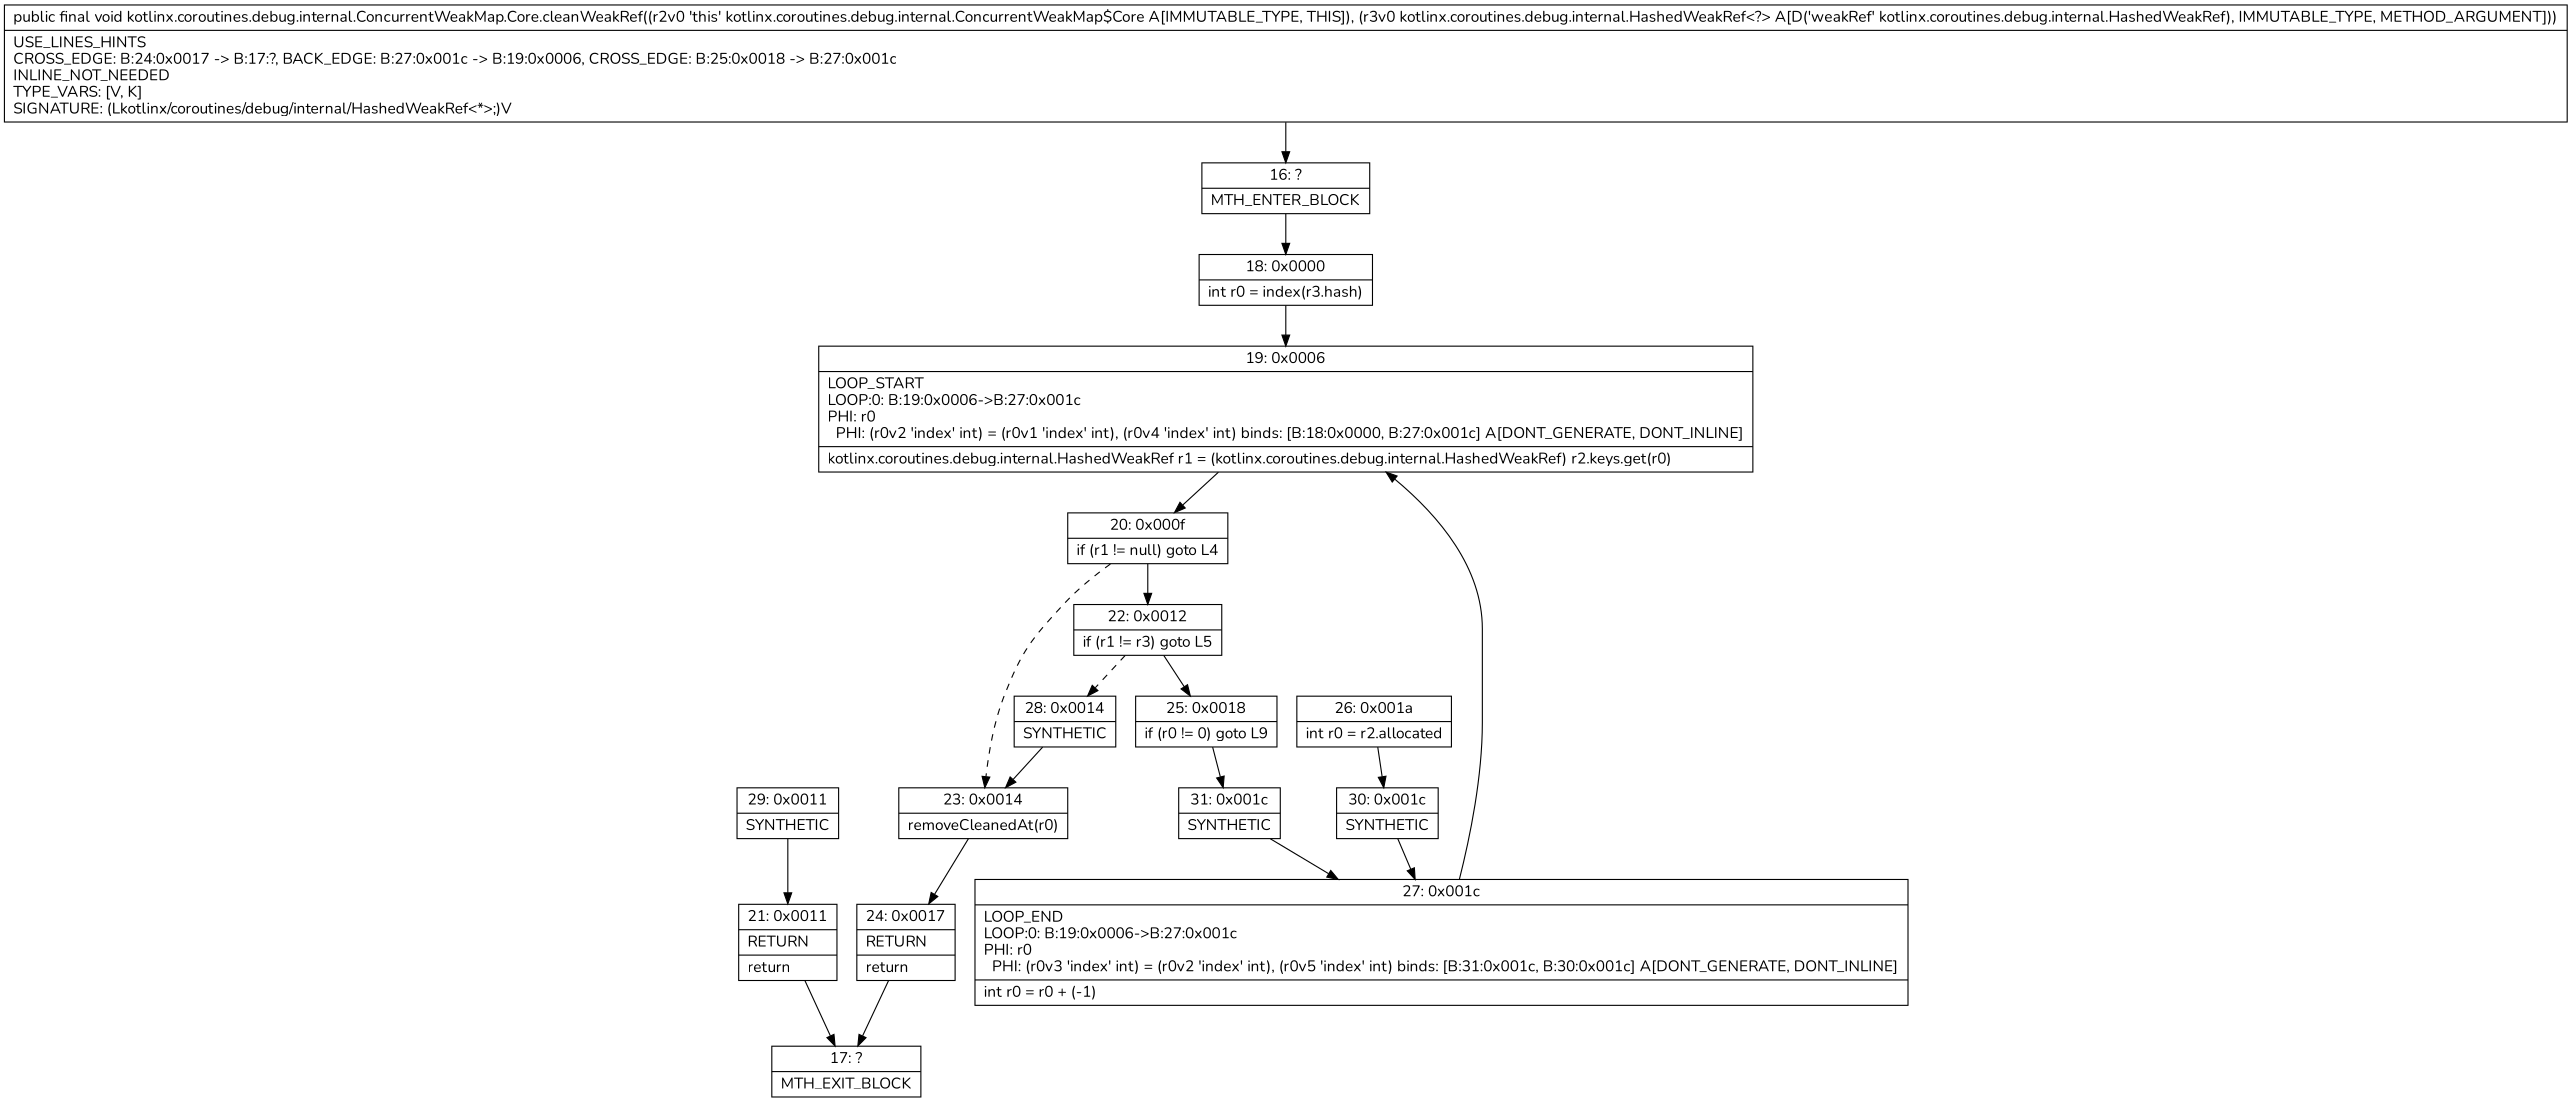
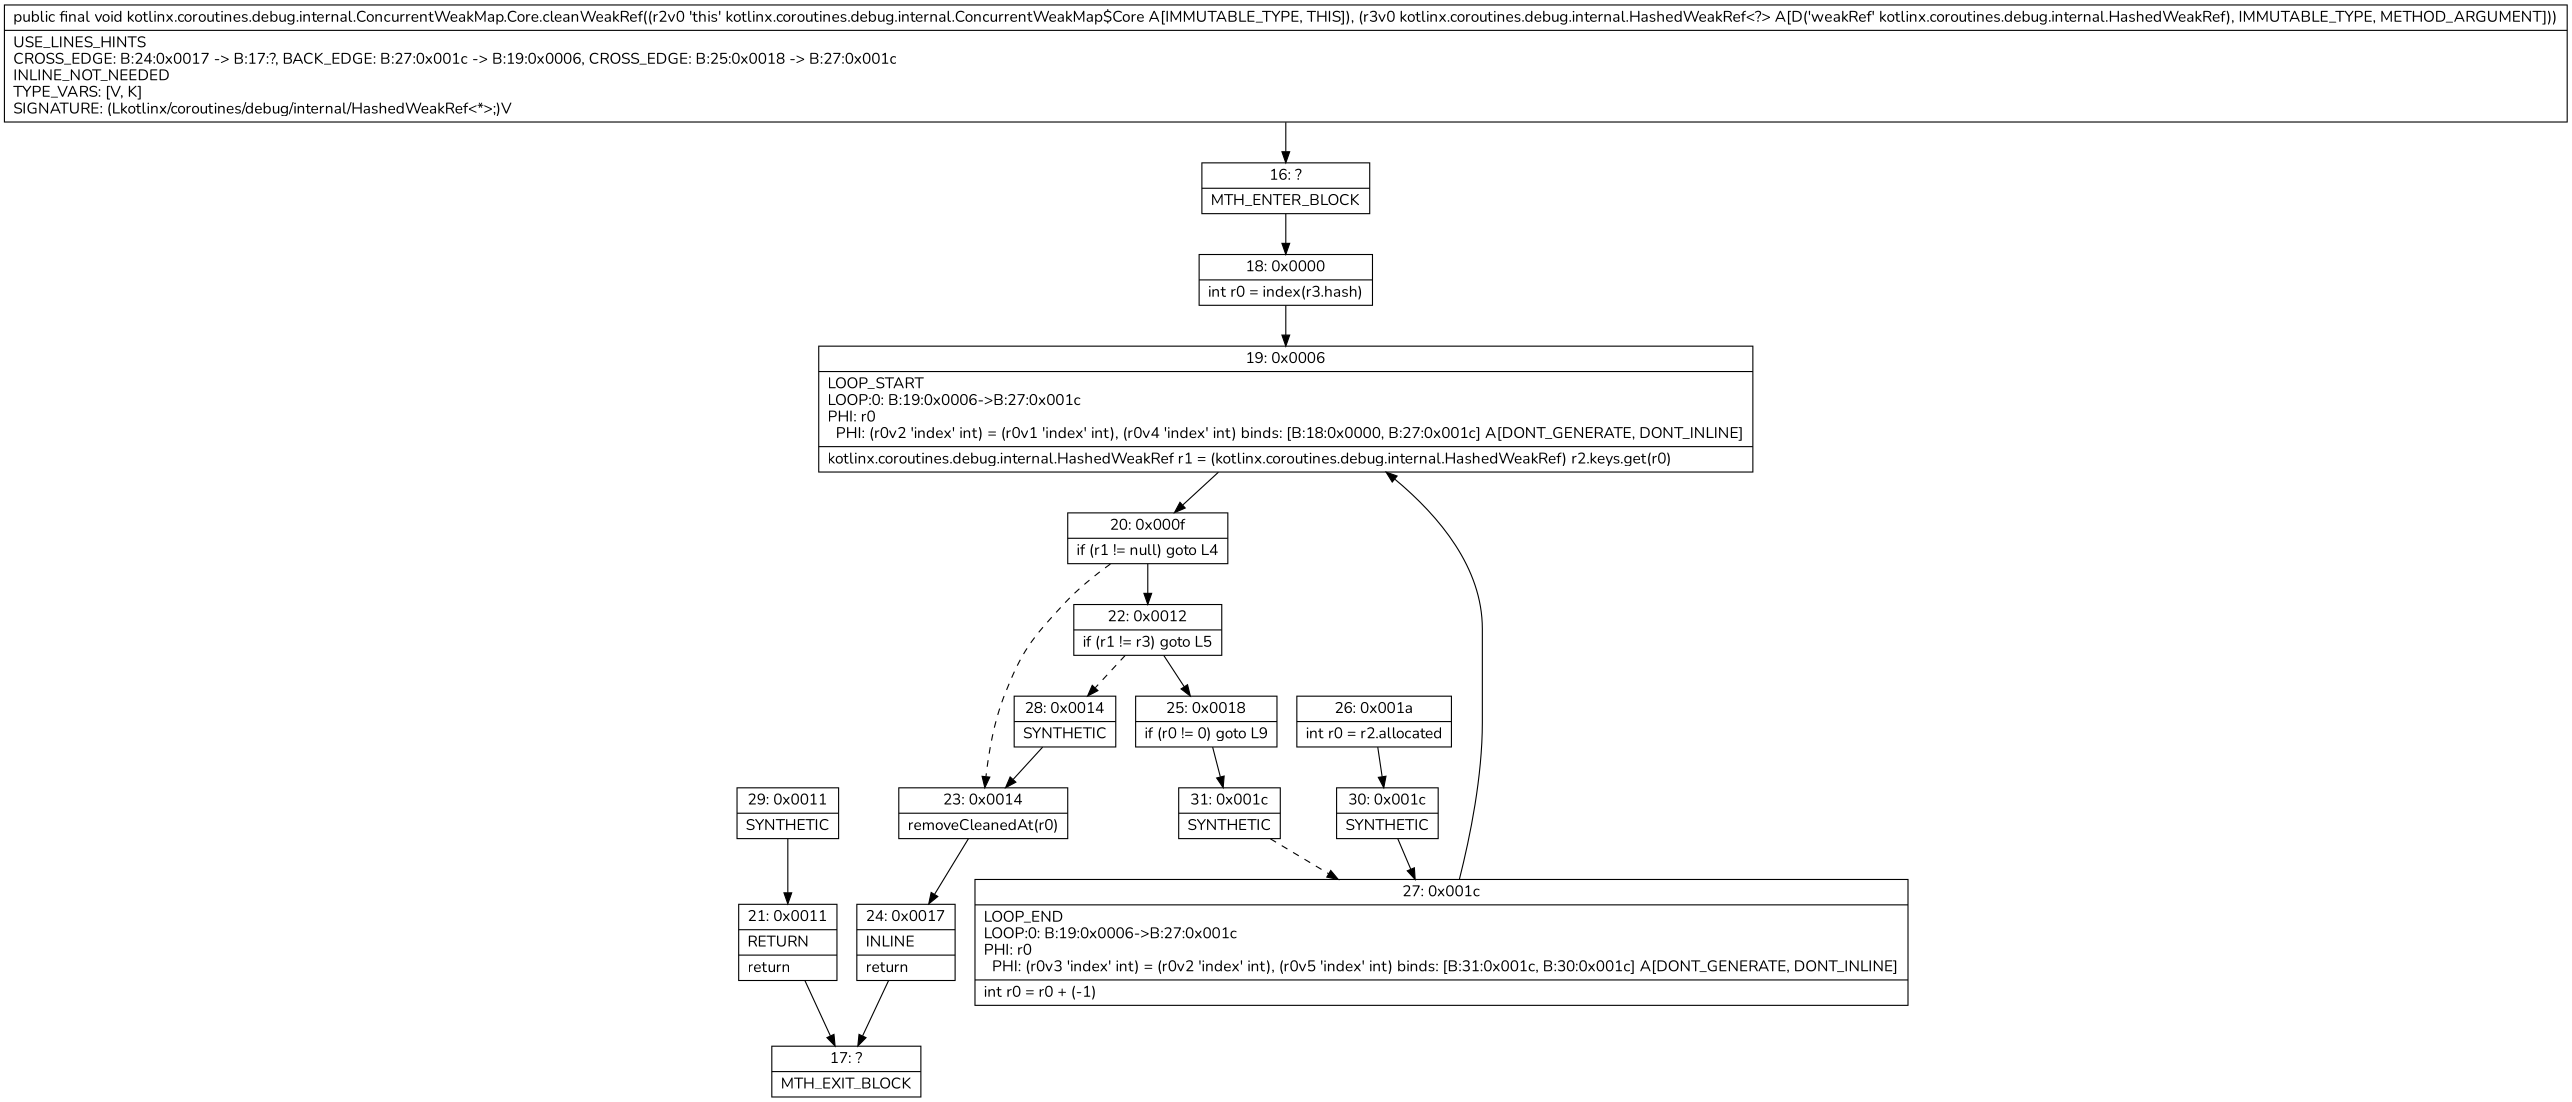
(1299, 856) -> (1299, 856)
(897, 942) -> (891, 942)
